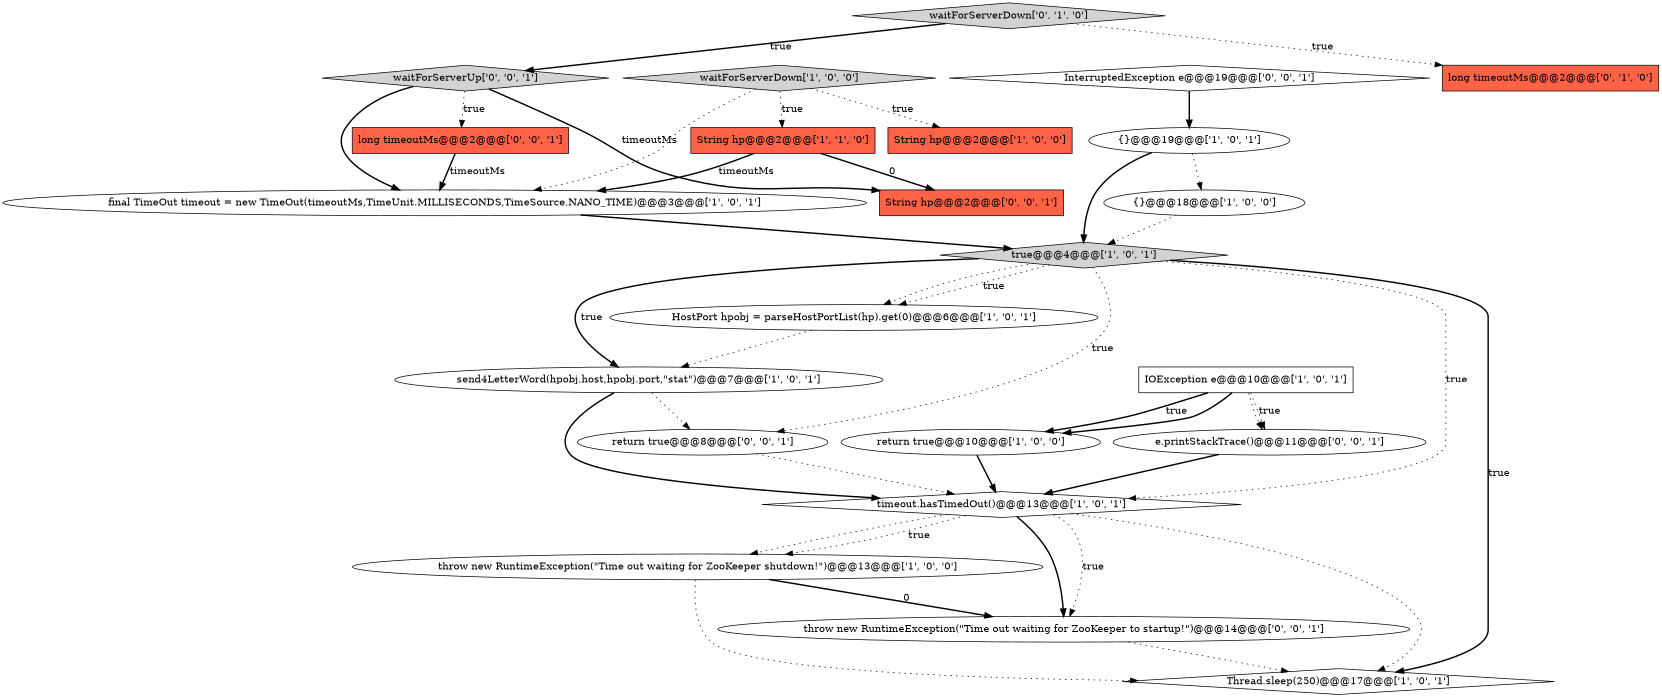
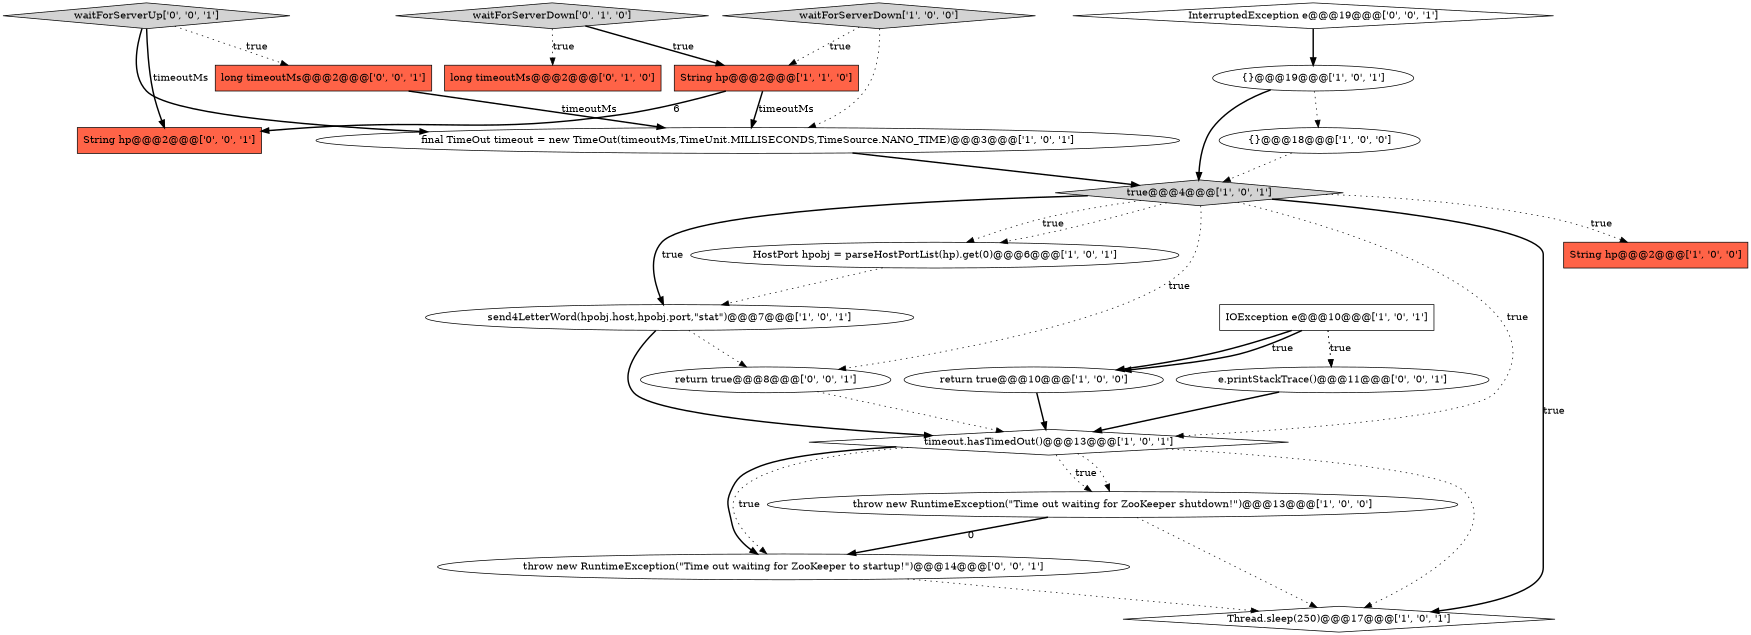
(739, 47) -> (651, 45)
(872, 107) -> (1475, 206)
(893, 172) -> (677, 109)
